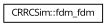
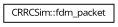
(53, 13) -> (59, 13)
